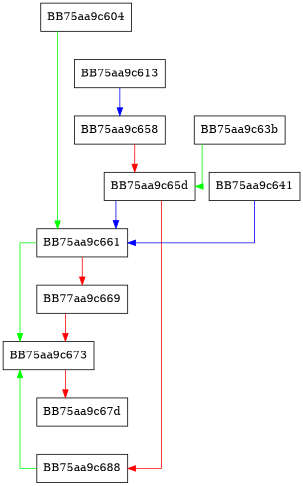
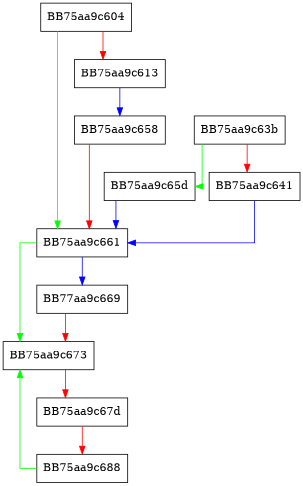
none -> (103, 41)
(135, 154) -> (89, 183)
none -> (247, 154)
(82, 267) -> (82, 267)
(161, 347) -> (82, 436)
